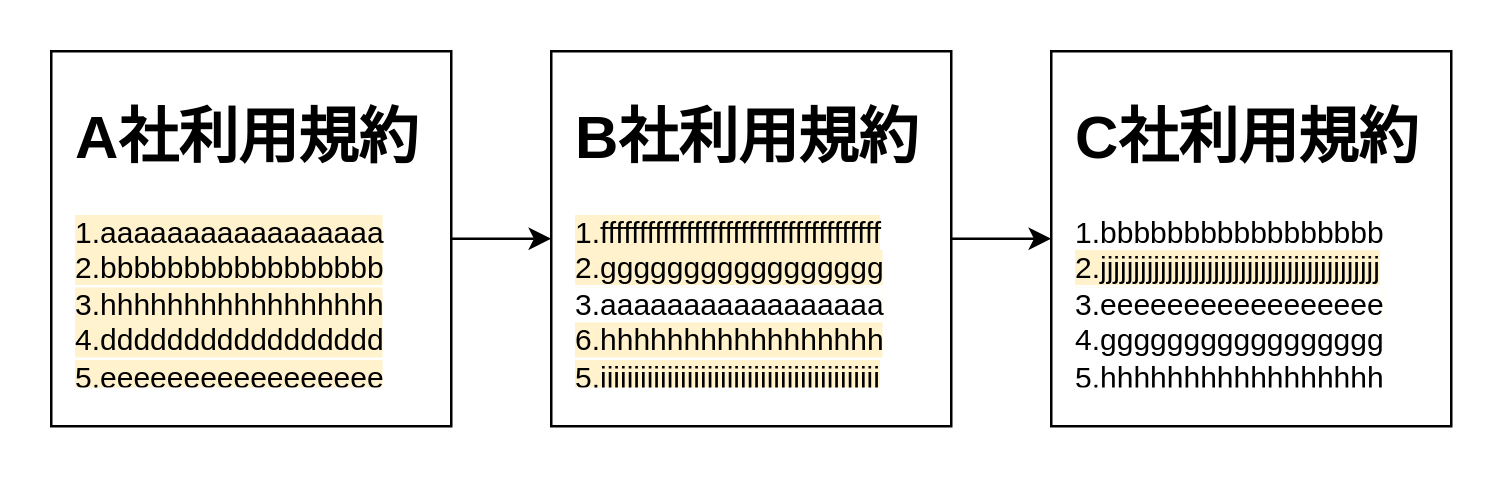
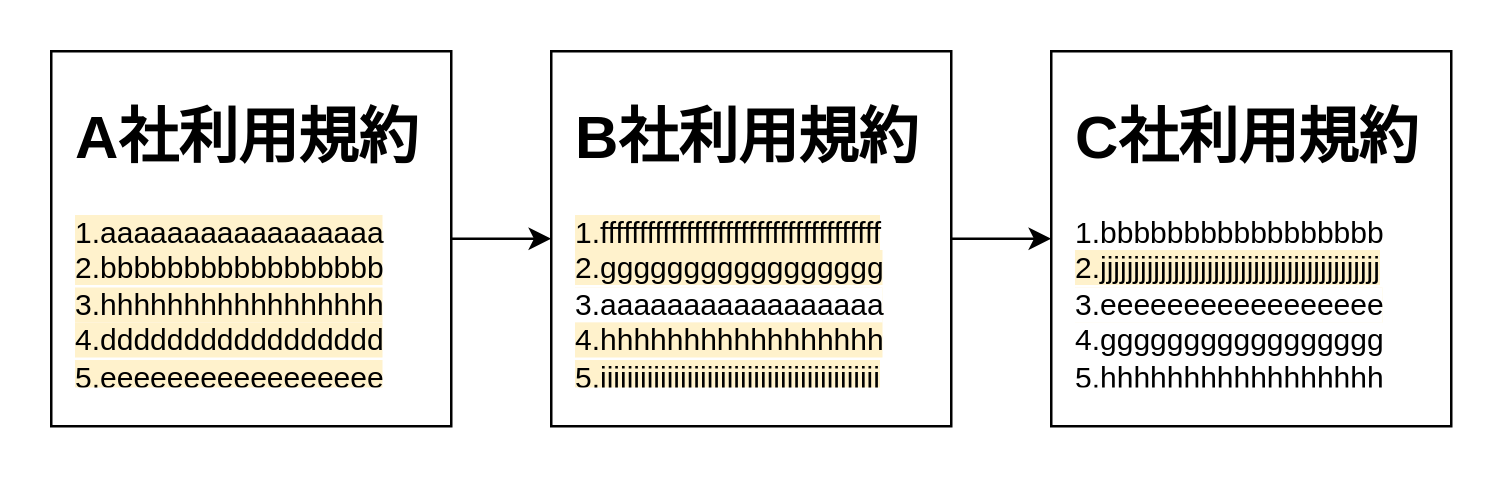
(760, 208) -> (760, 208)
